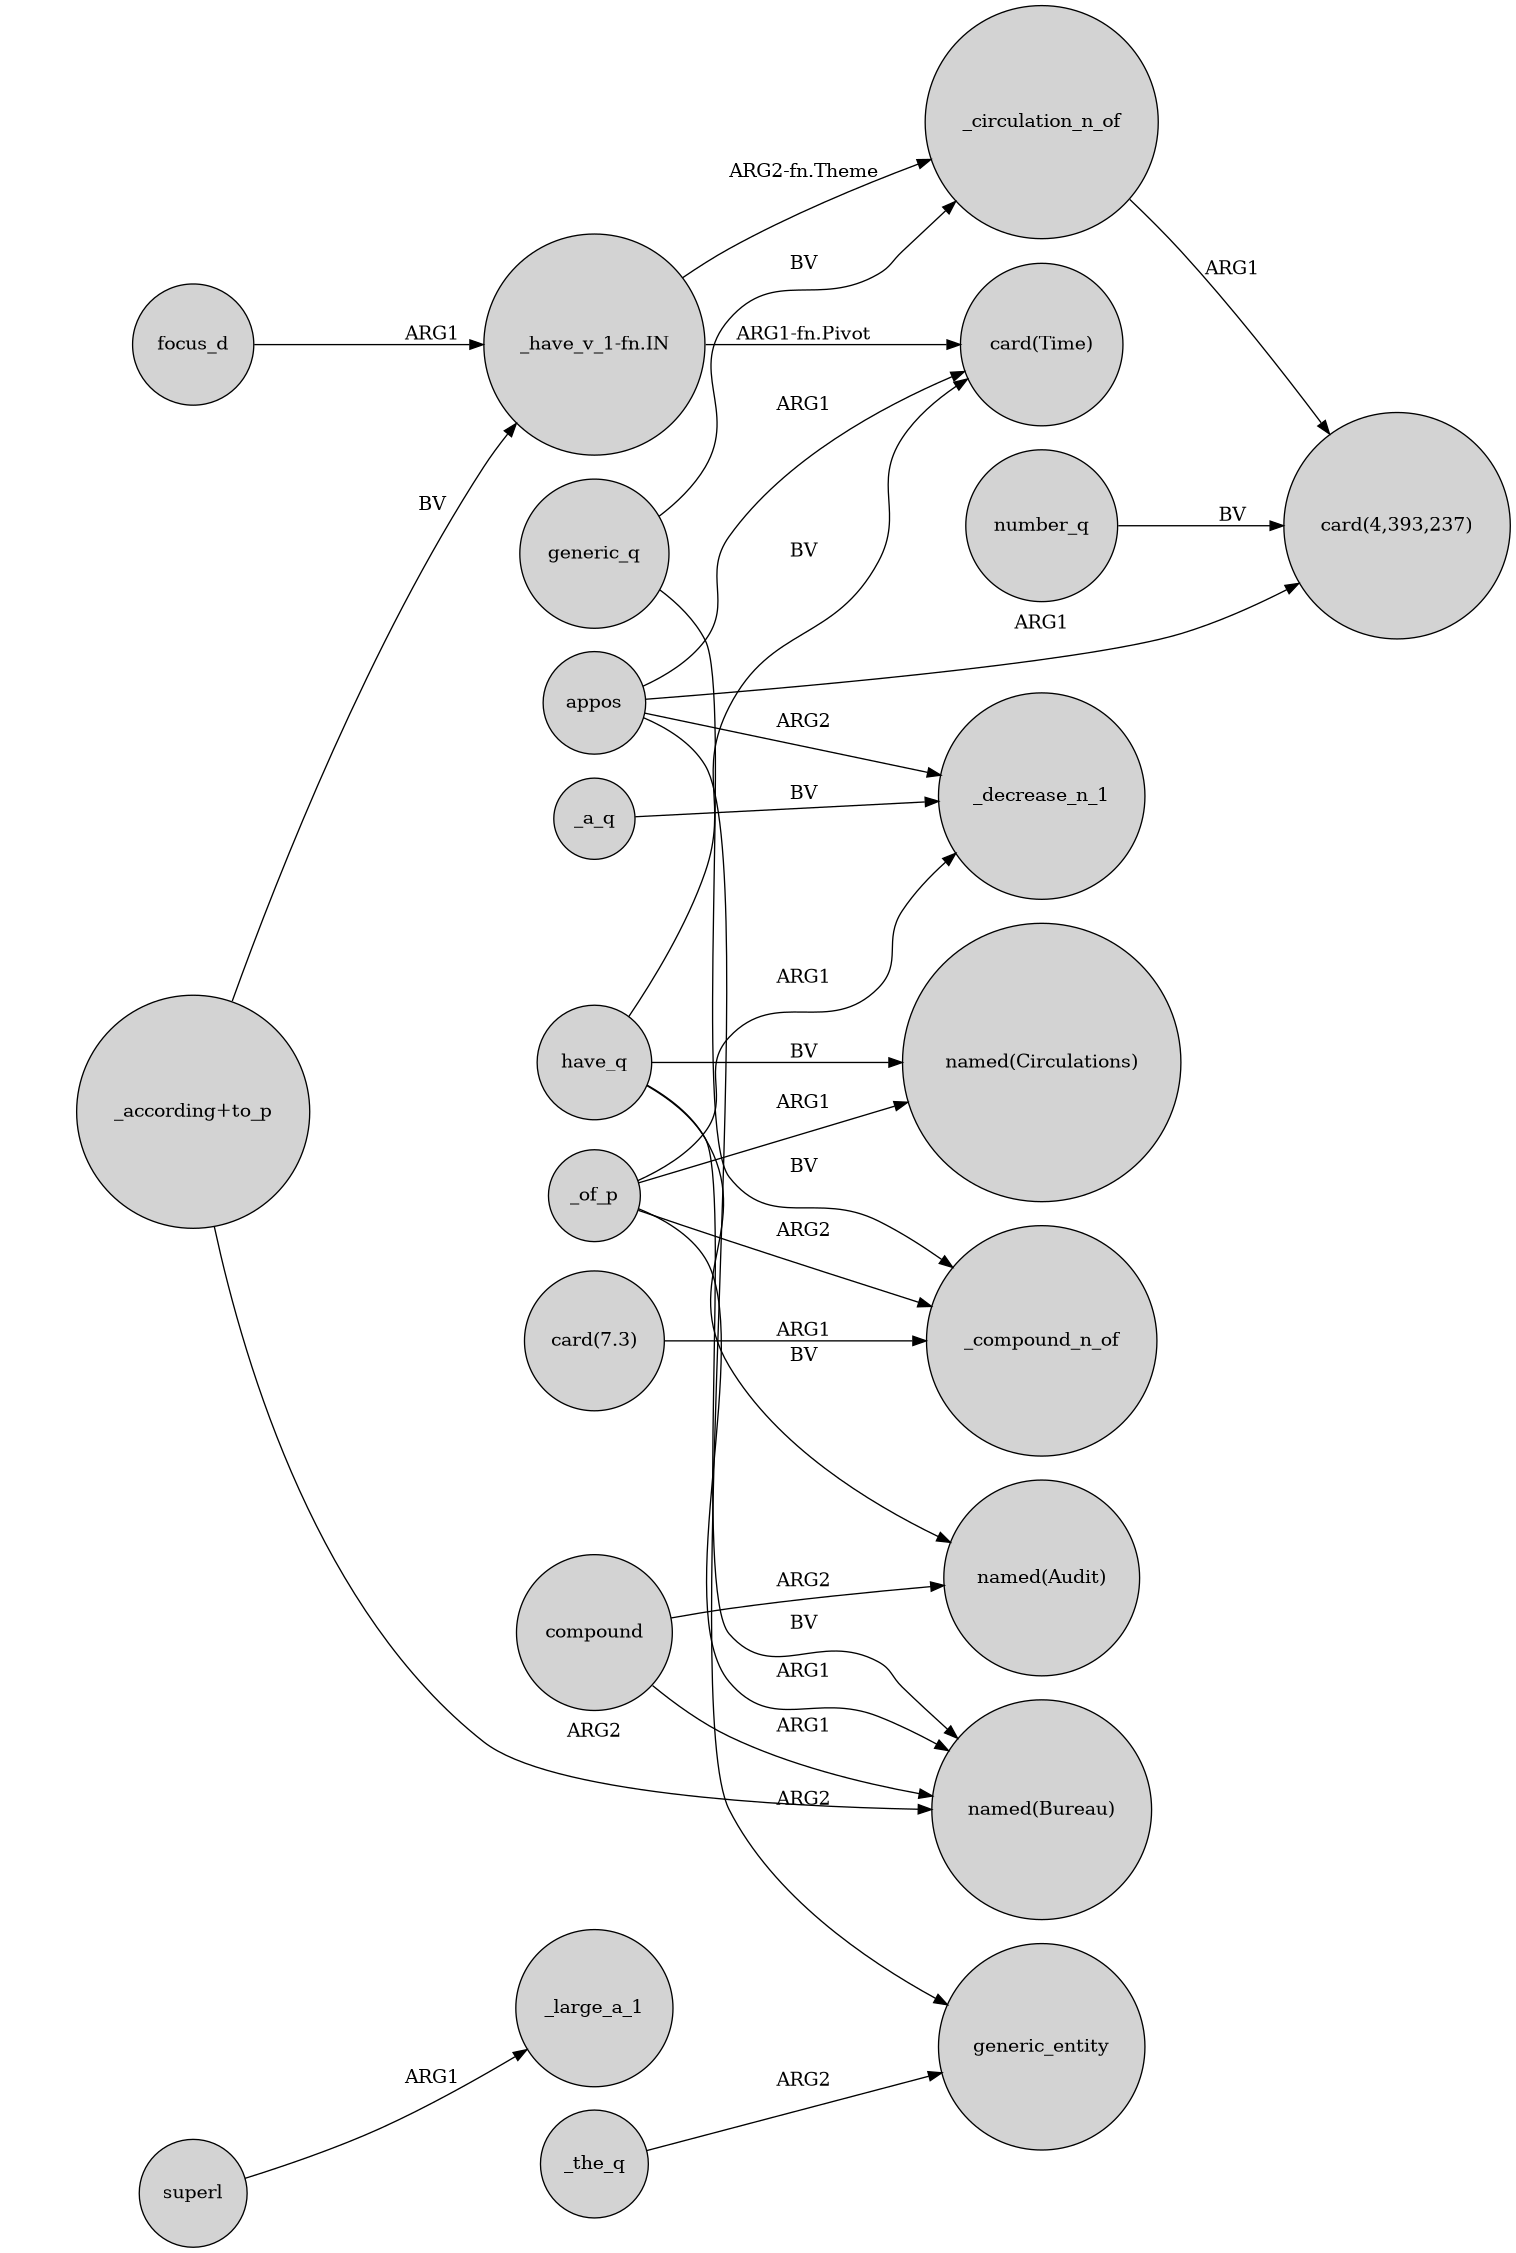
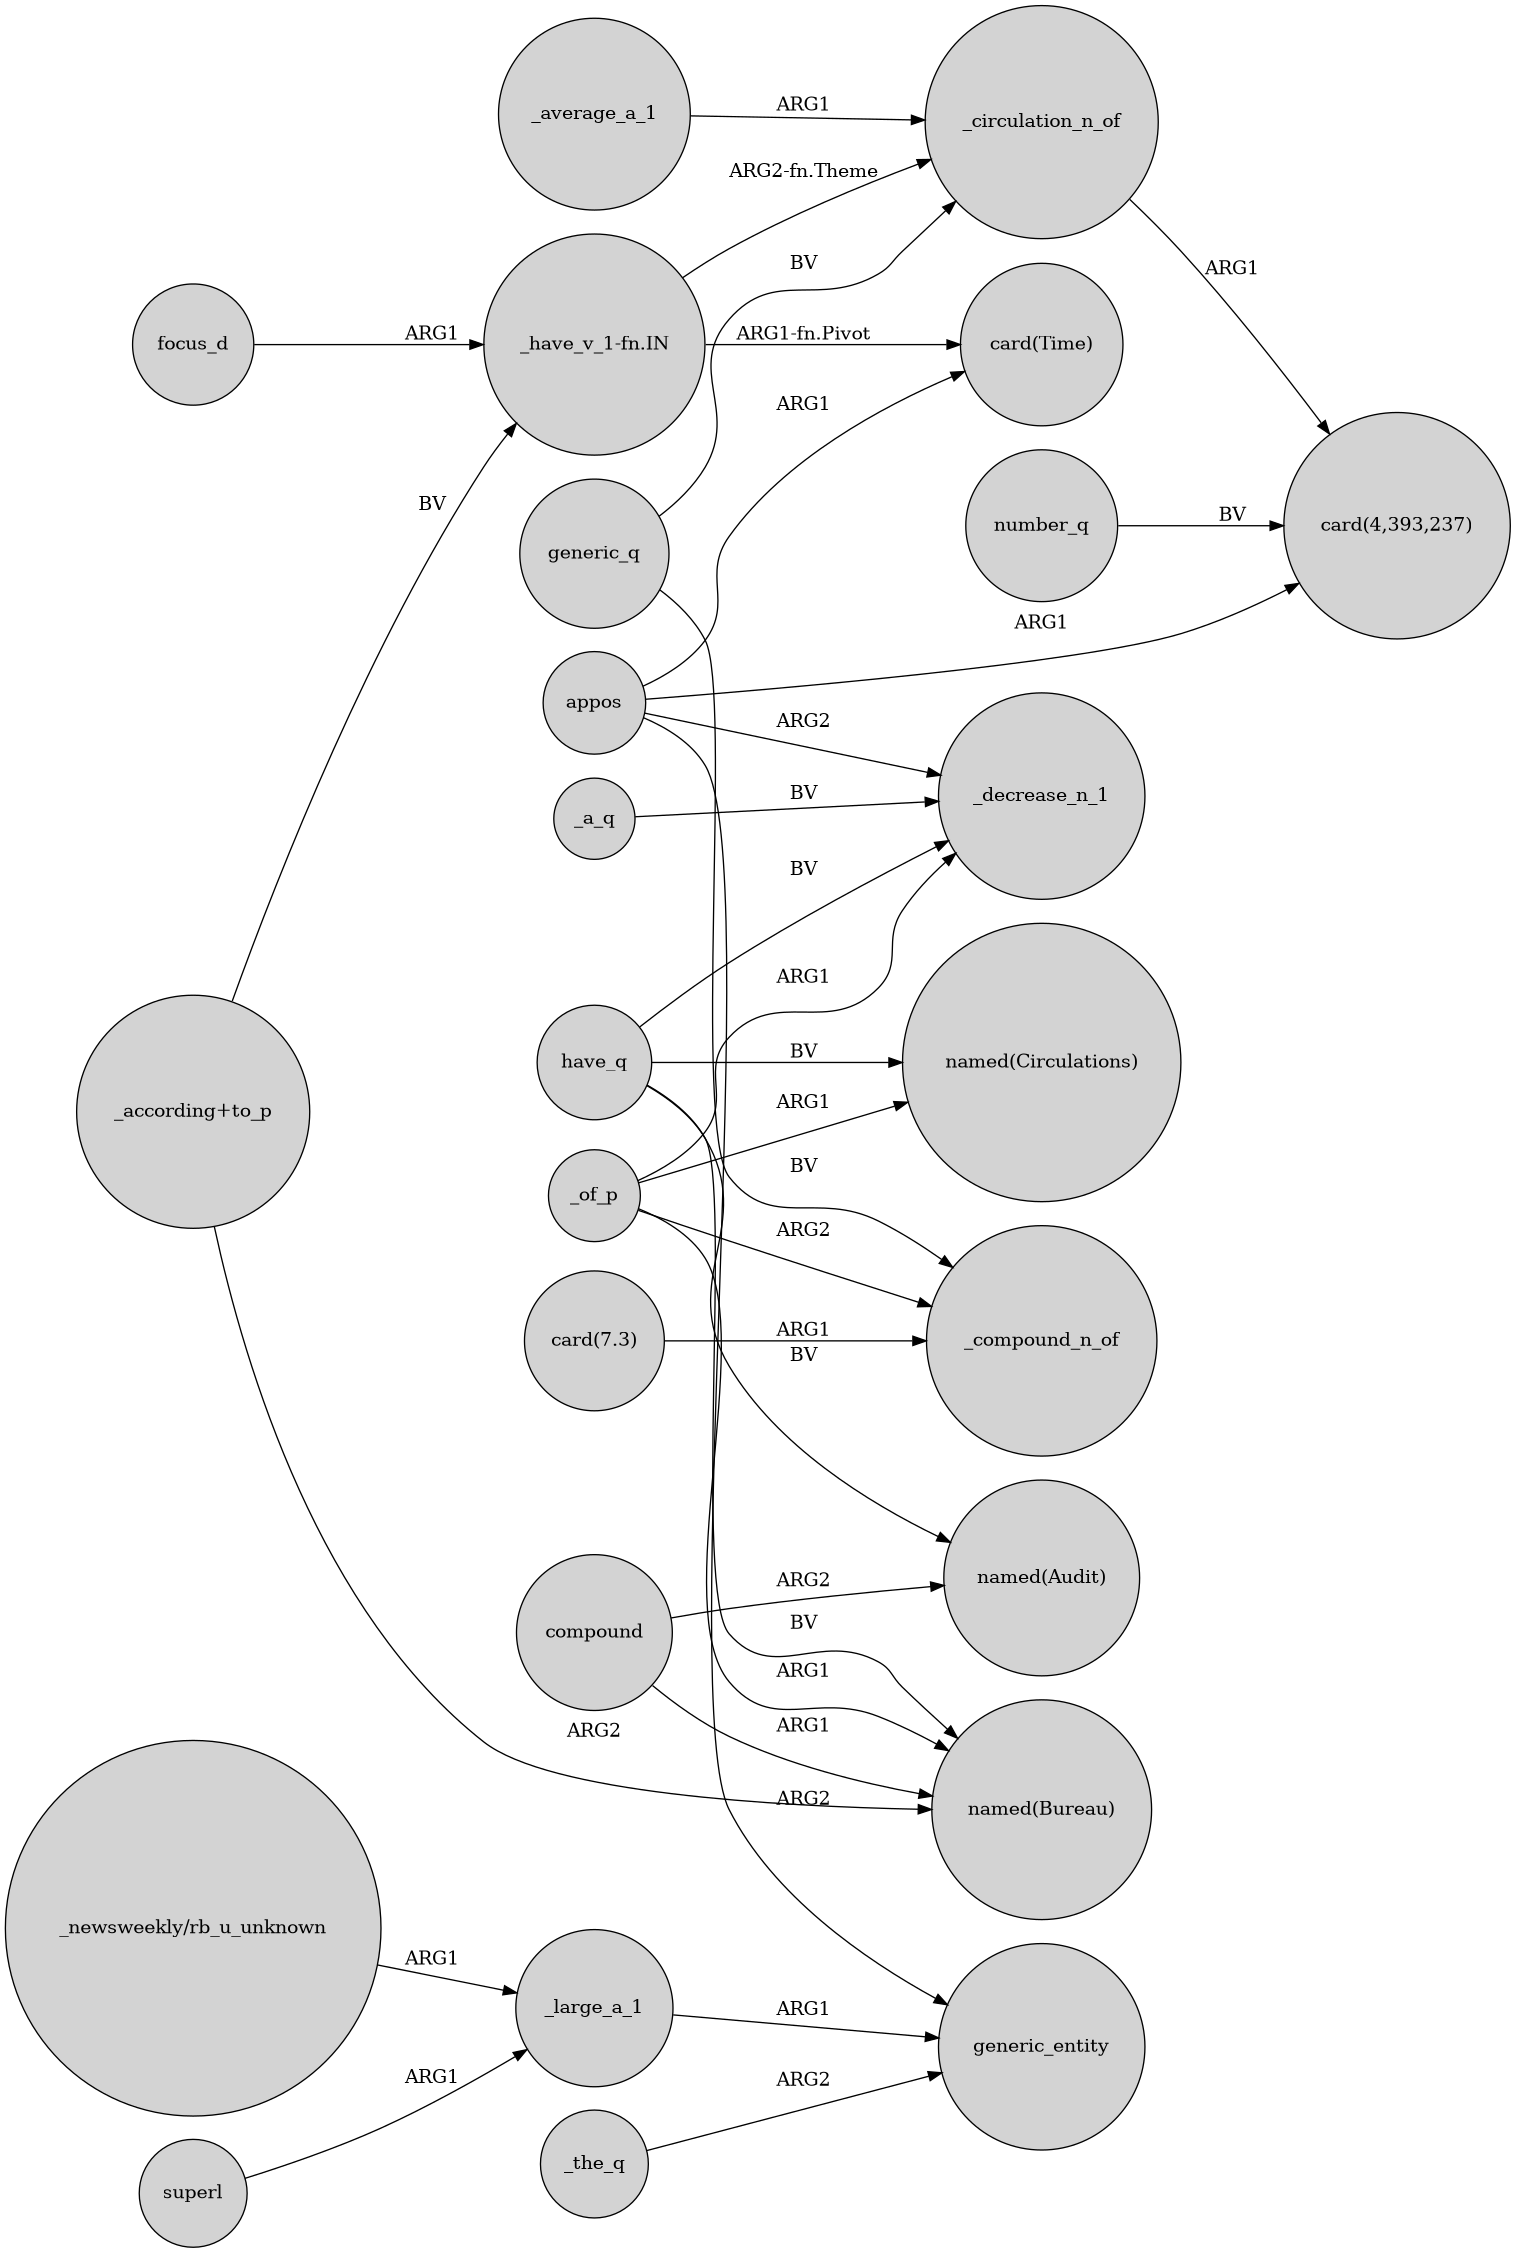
none -> (594, 114)
(752, 673) -> (783, 930)
none -> (193, 1928)
none -> (799, 2026)
